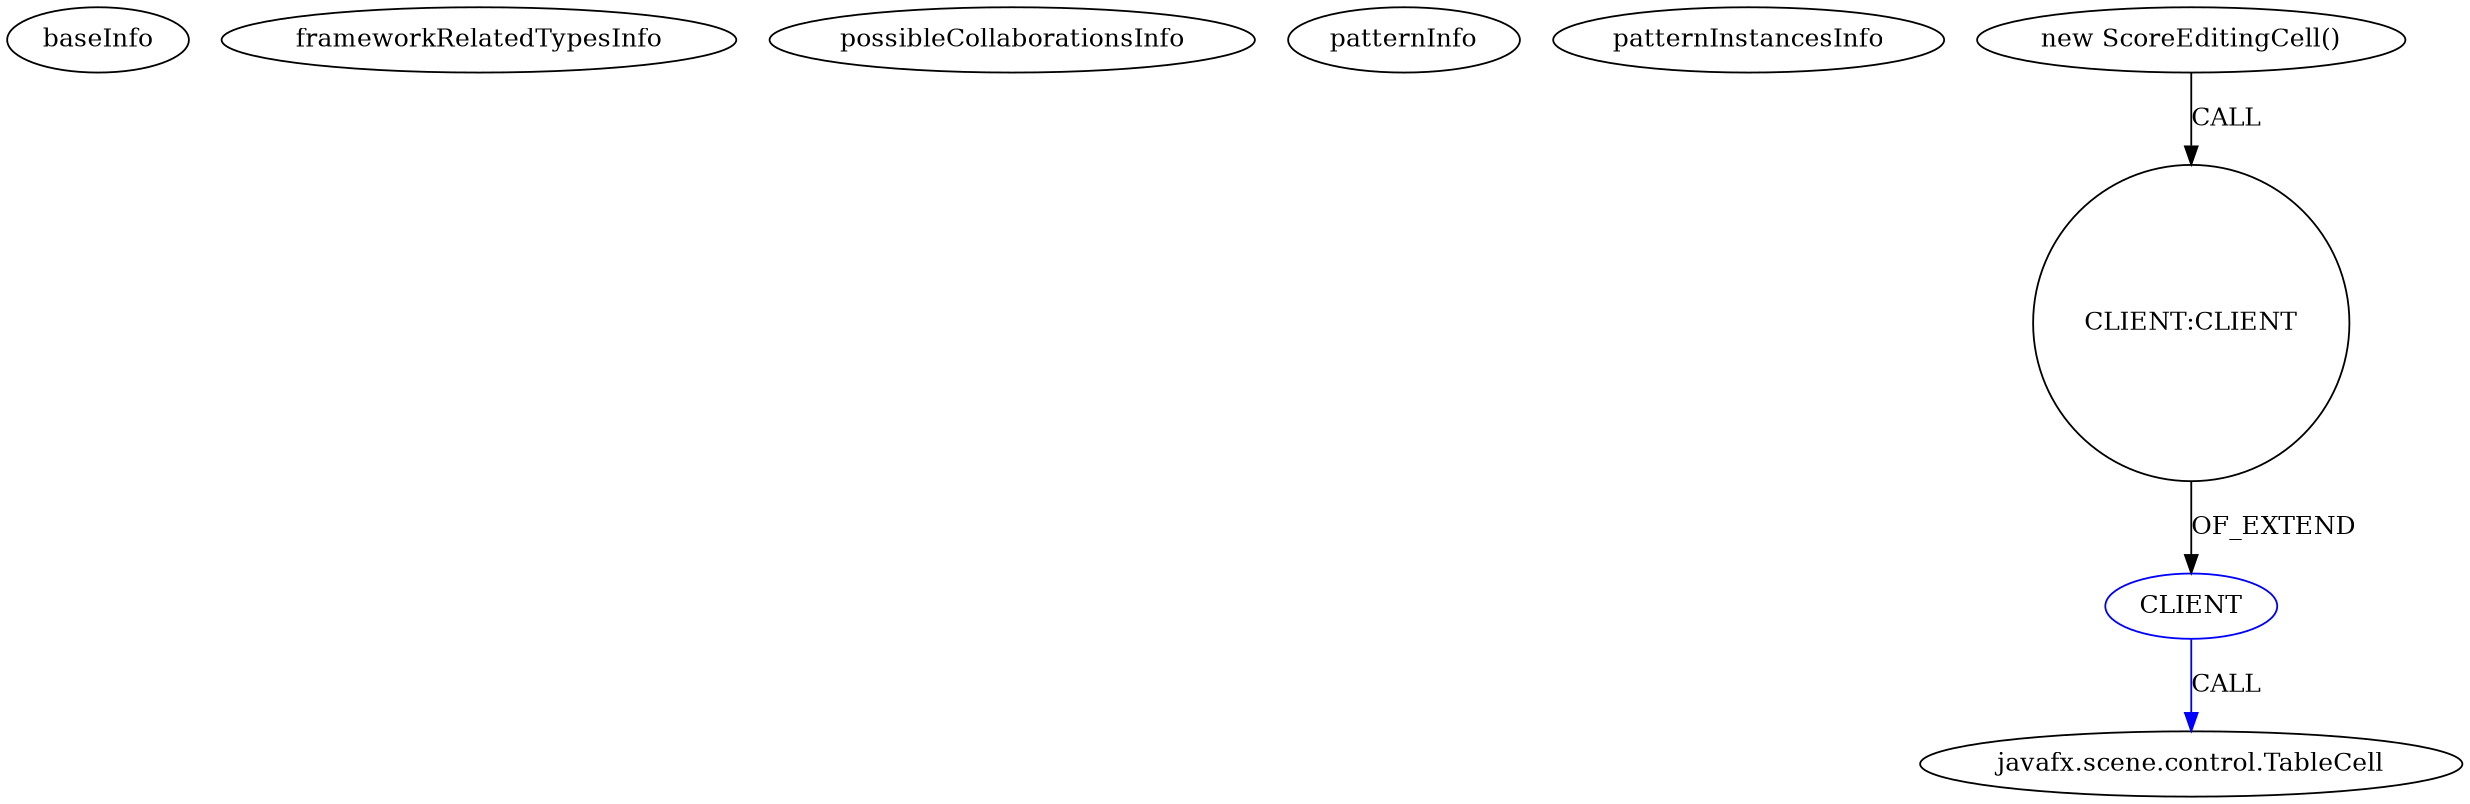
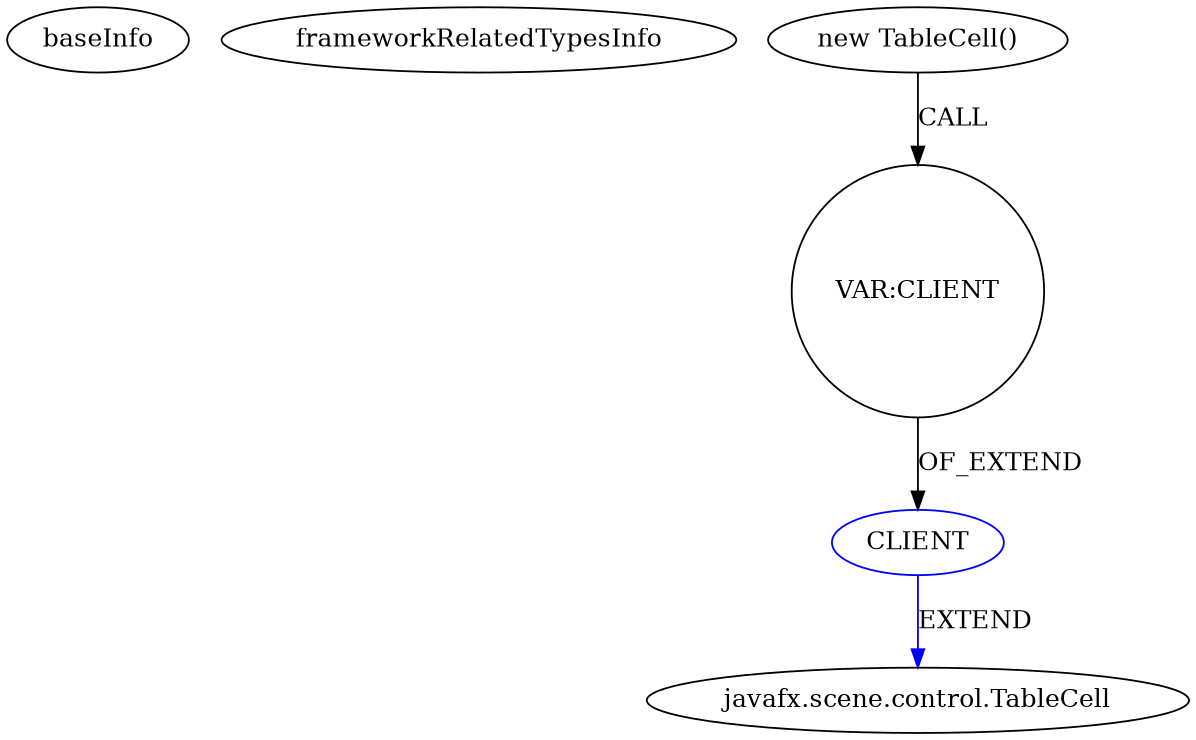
(1012, 40) -> none
(1404, 40) -> none
(1749, 40) -> none
(2191, 40) -> (918, 40)
(2191, 323) -> (918, 291)
(2227, 685) -> (976, 621)
